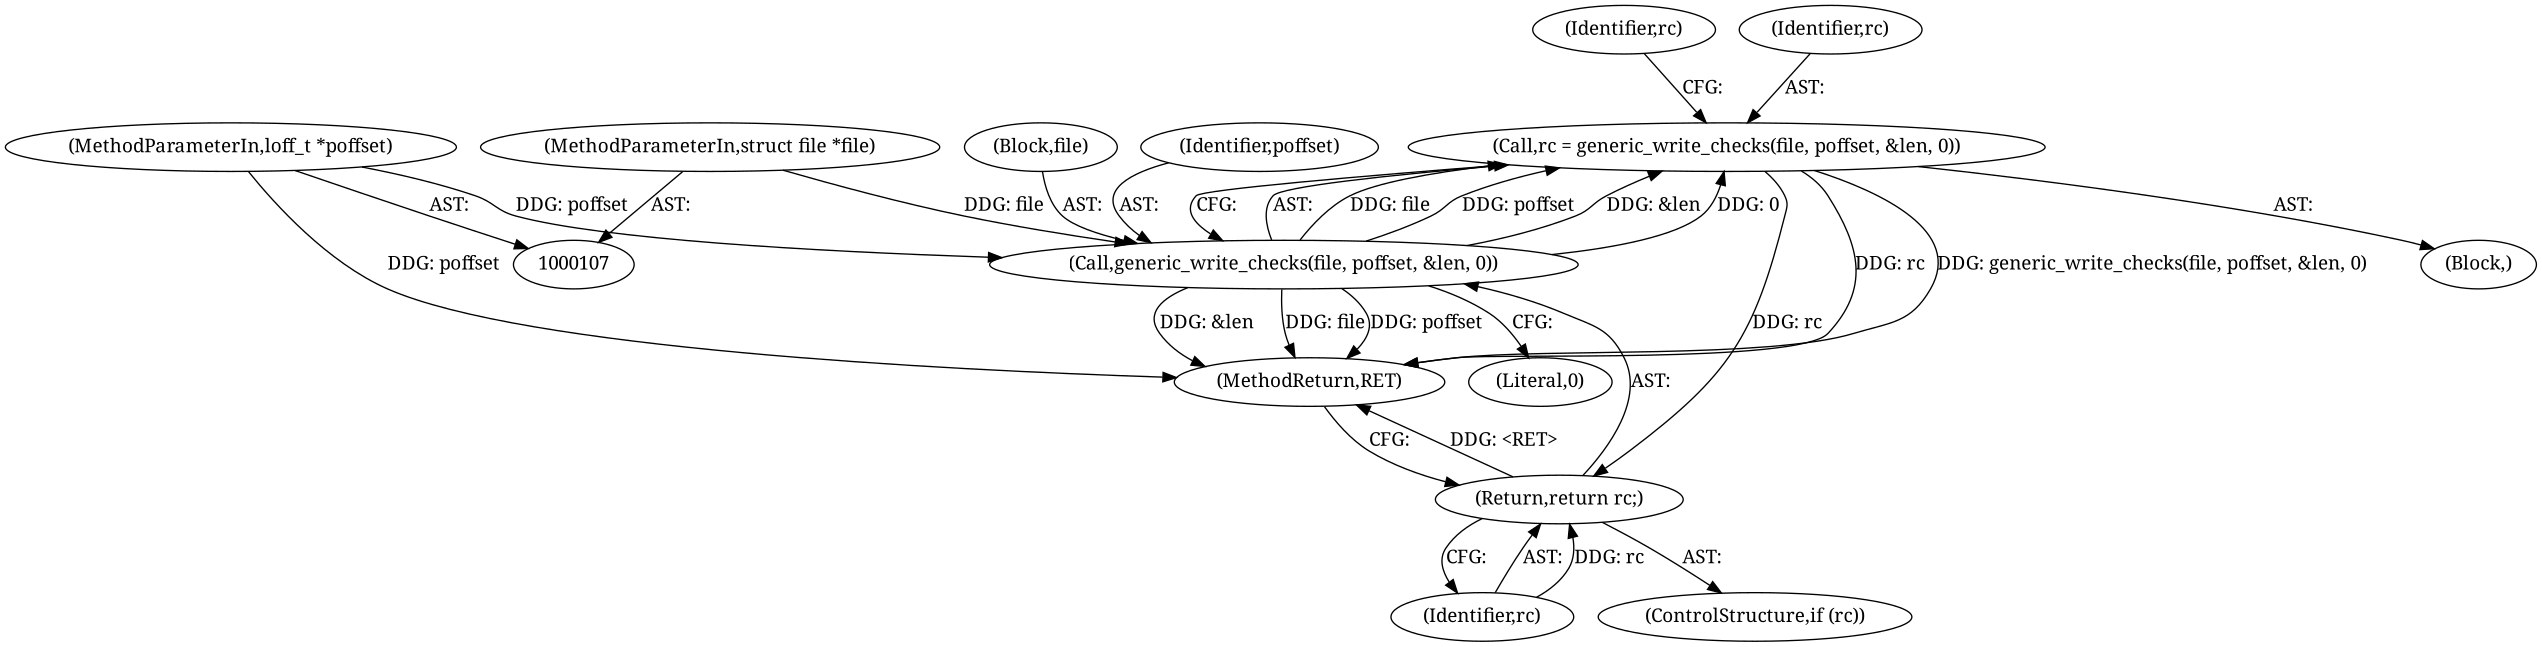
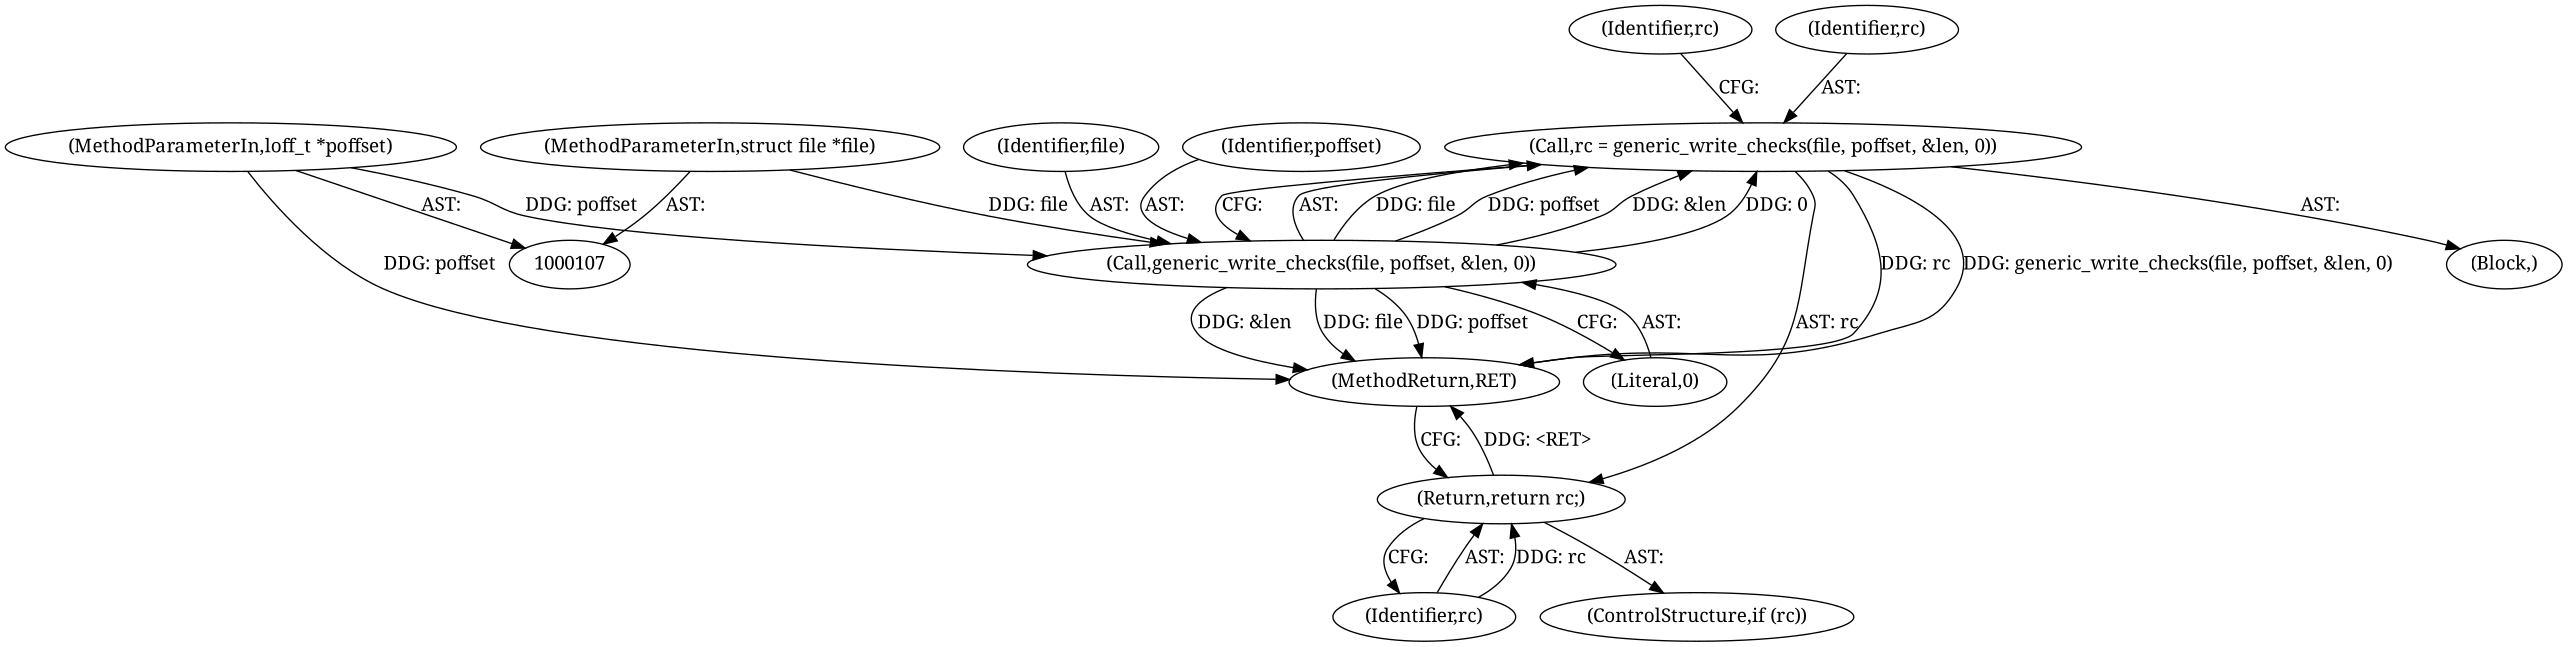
(1041, 147) -> (1061, 147)
(1787, 323) -> (1827, 323)
(1615, 343) -> (1607, 303)
